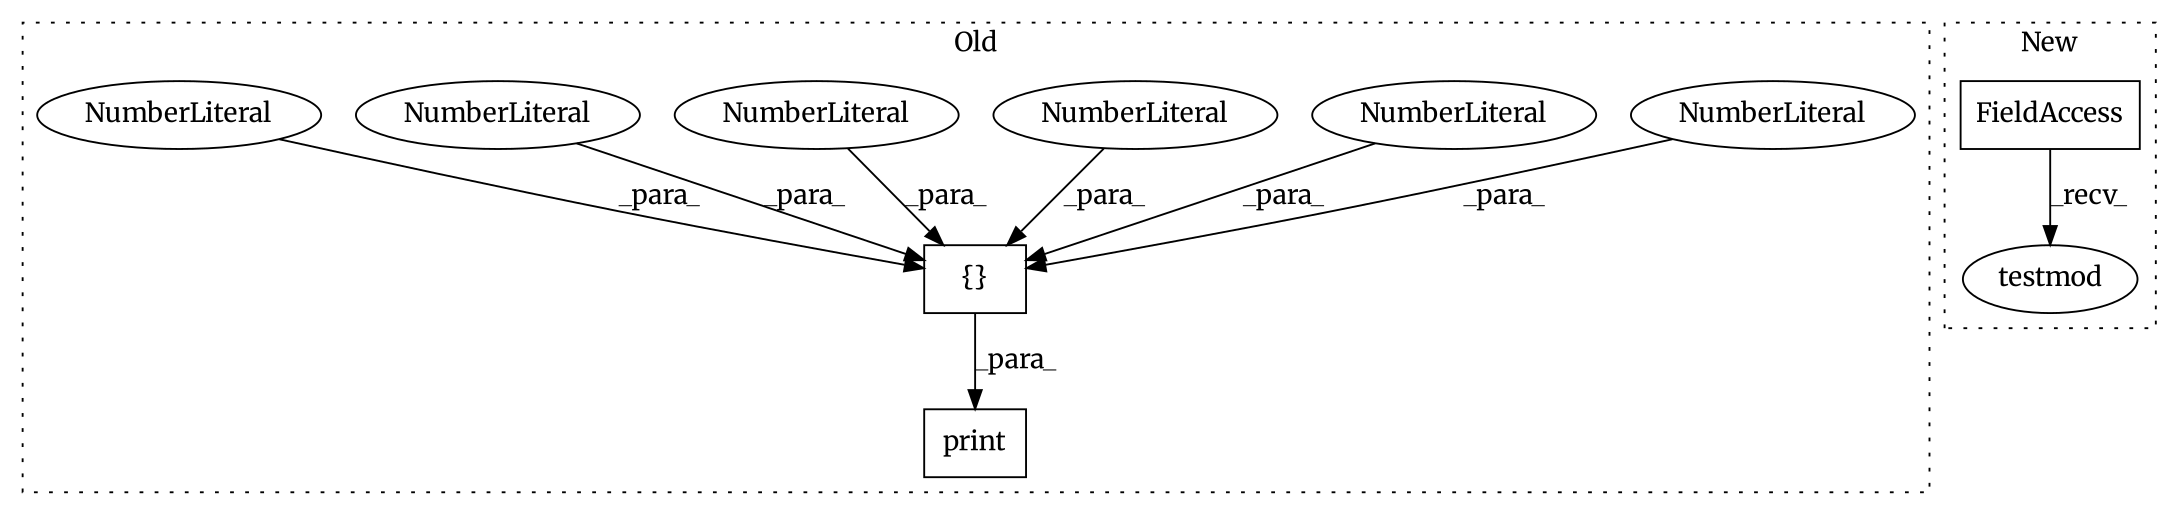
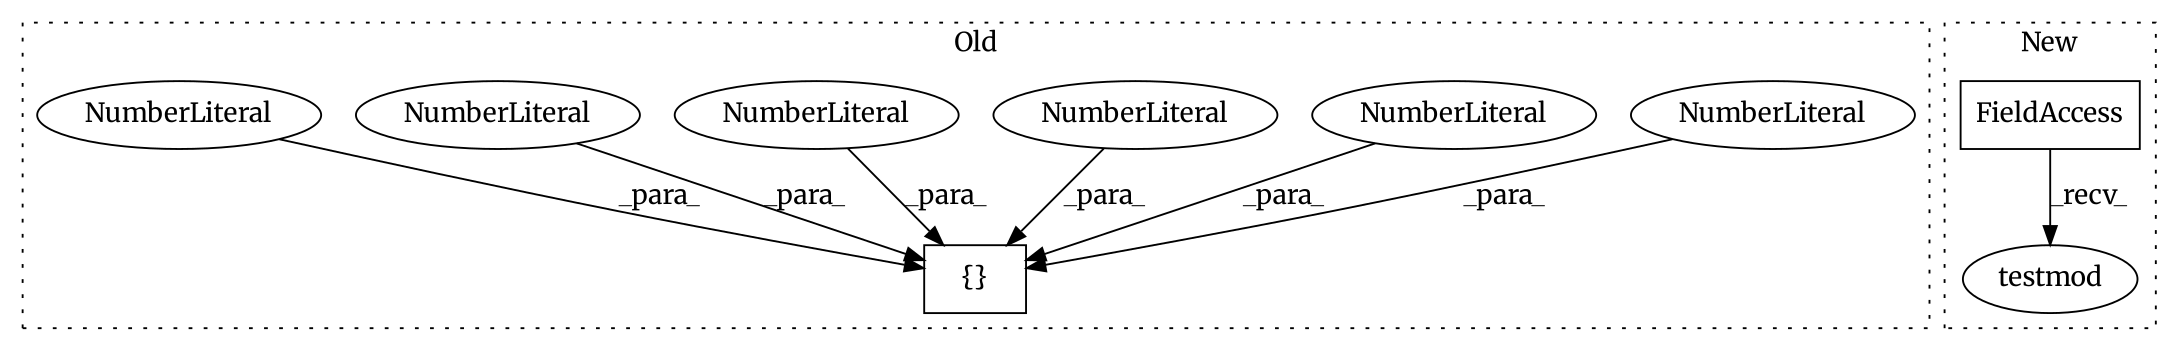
(975, 443) -> none
